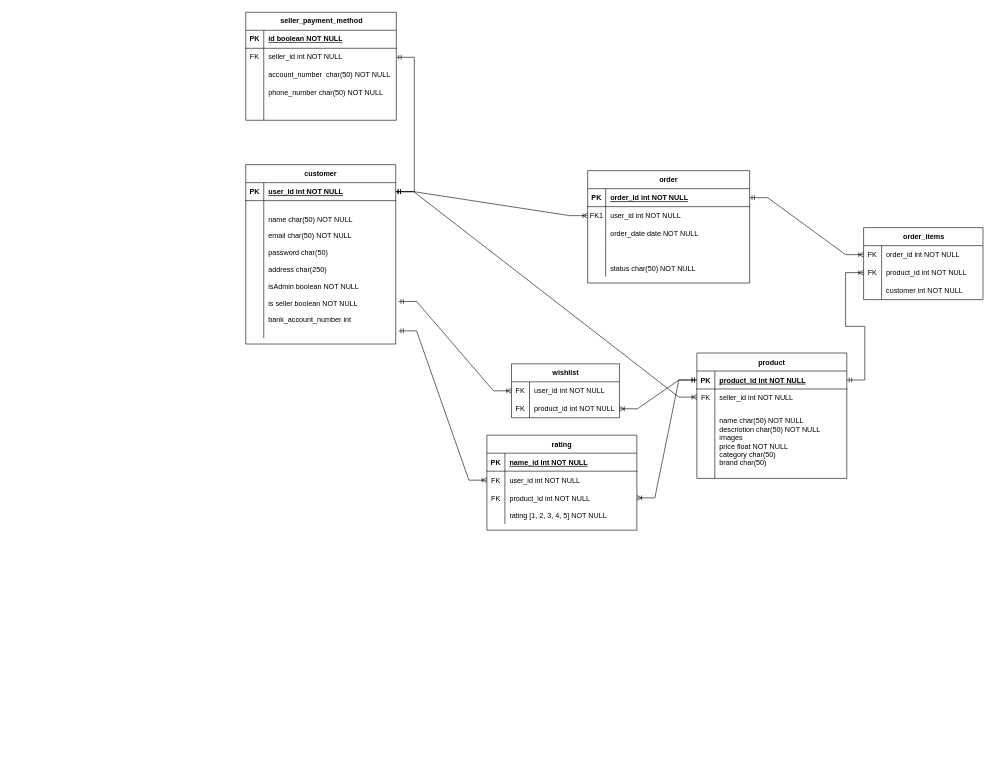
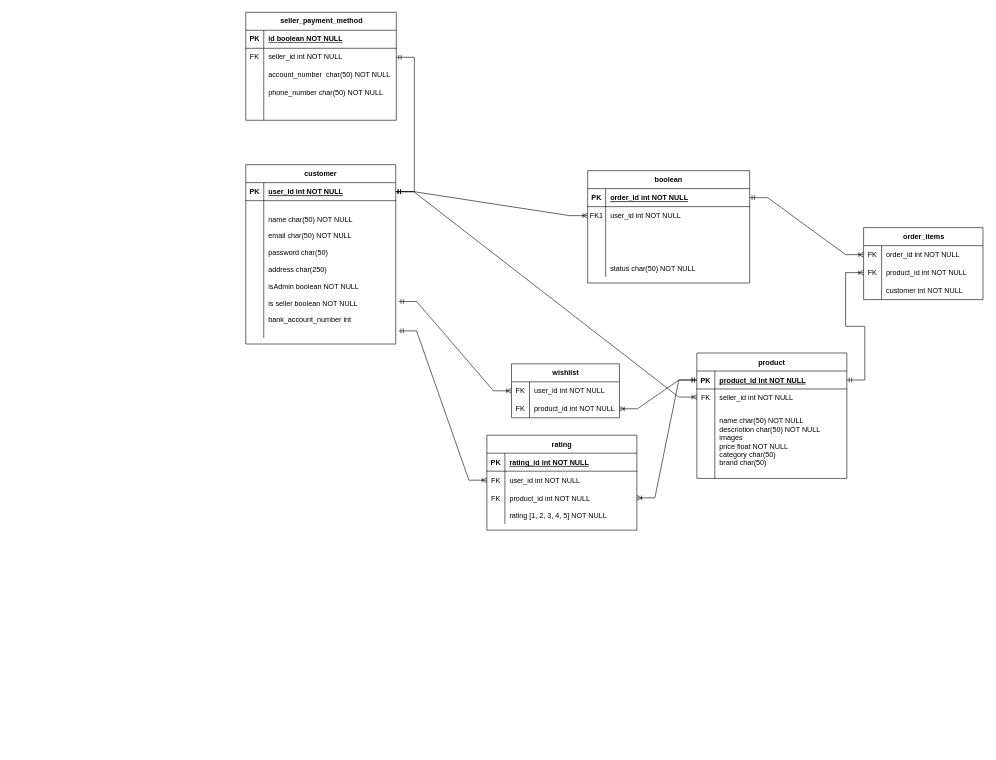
(668, 180) -> (668, 180)
(678, 233) -> none
(546, 463) -> (549, 463)
